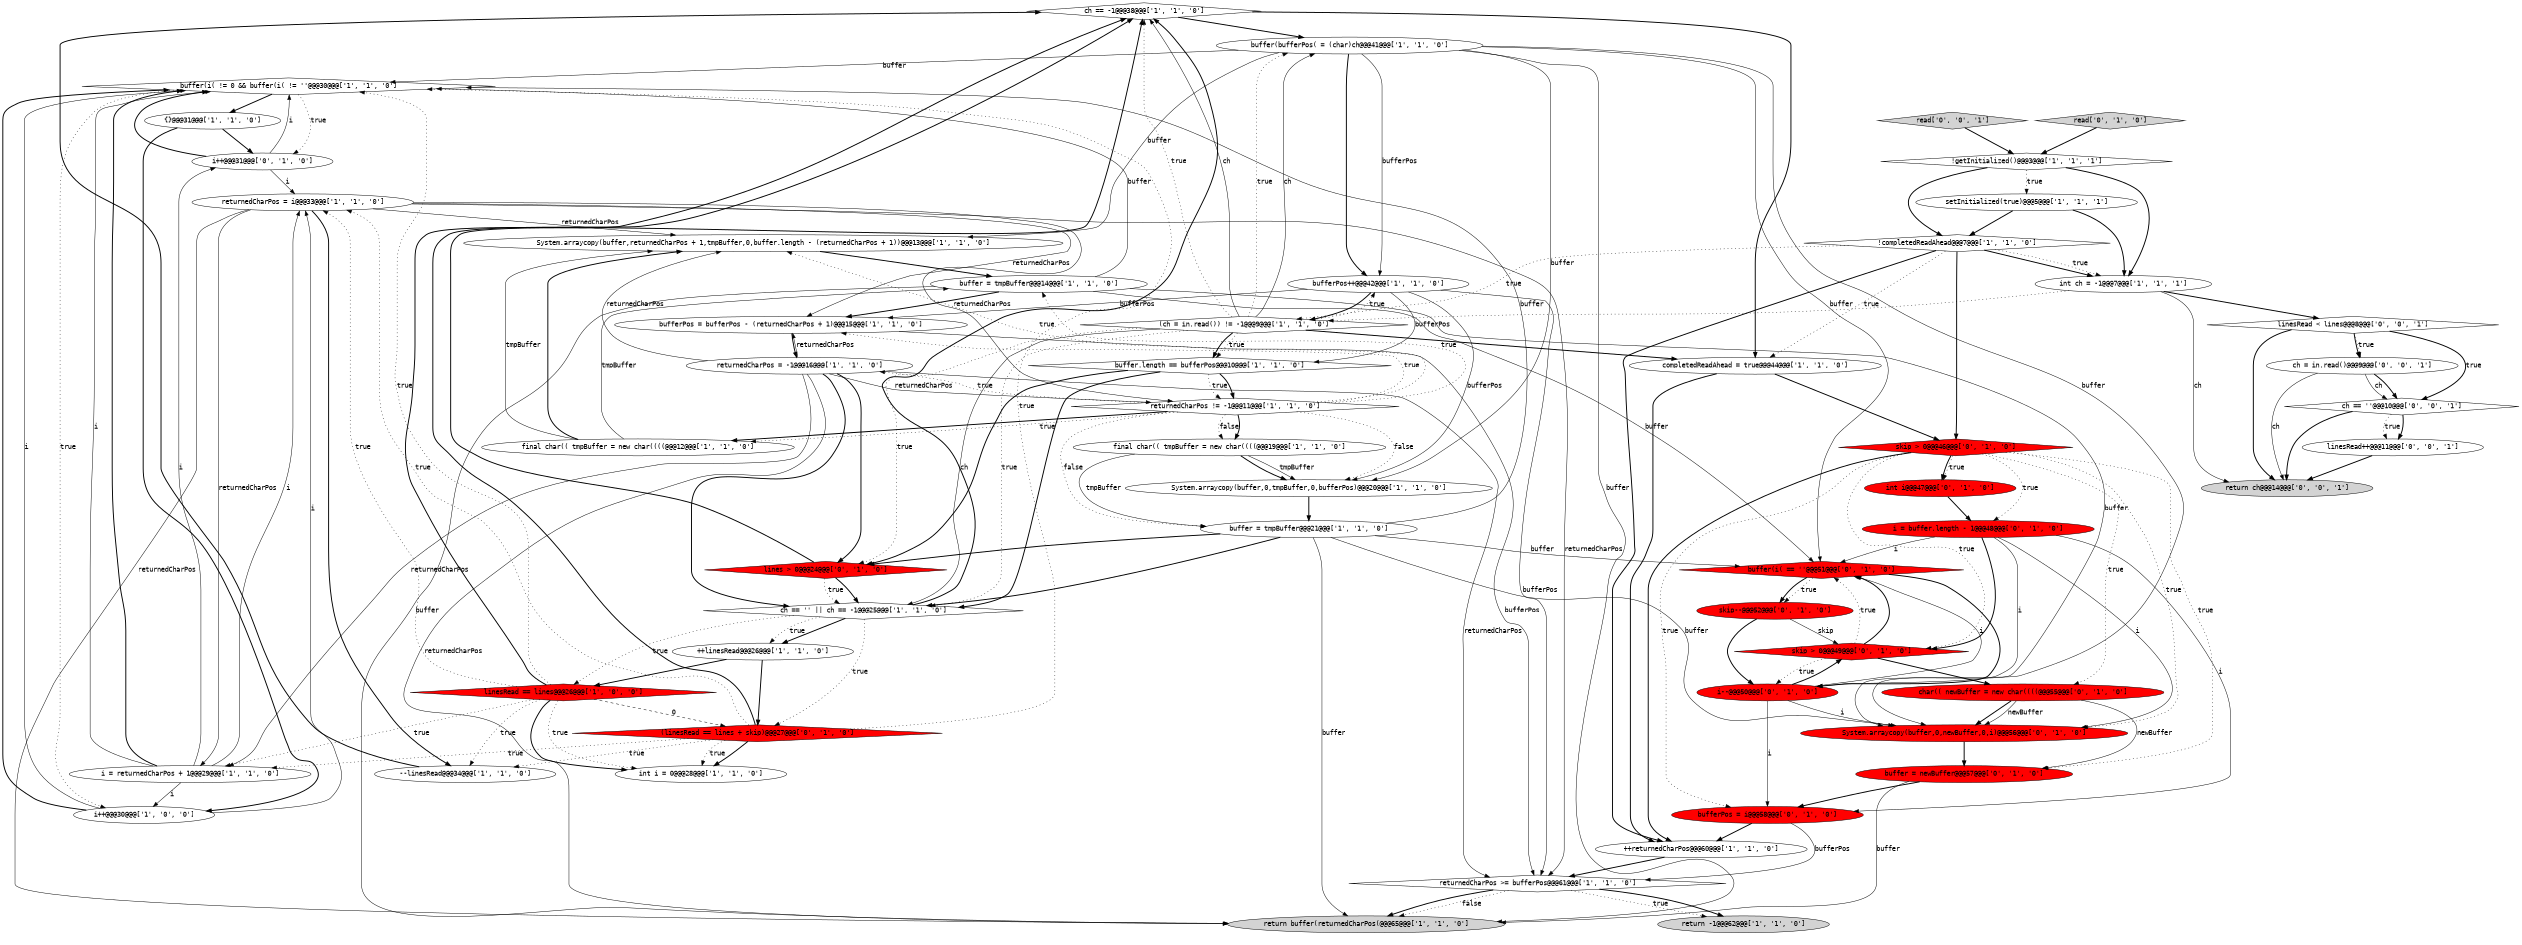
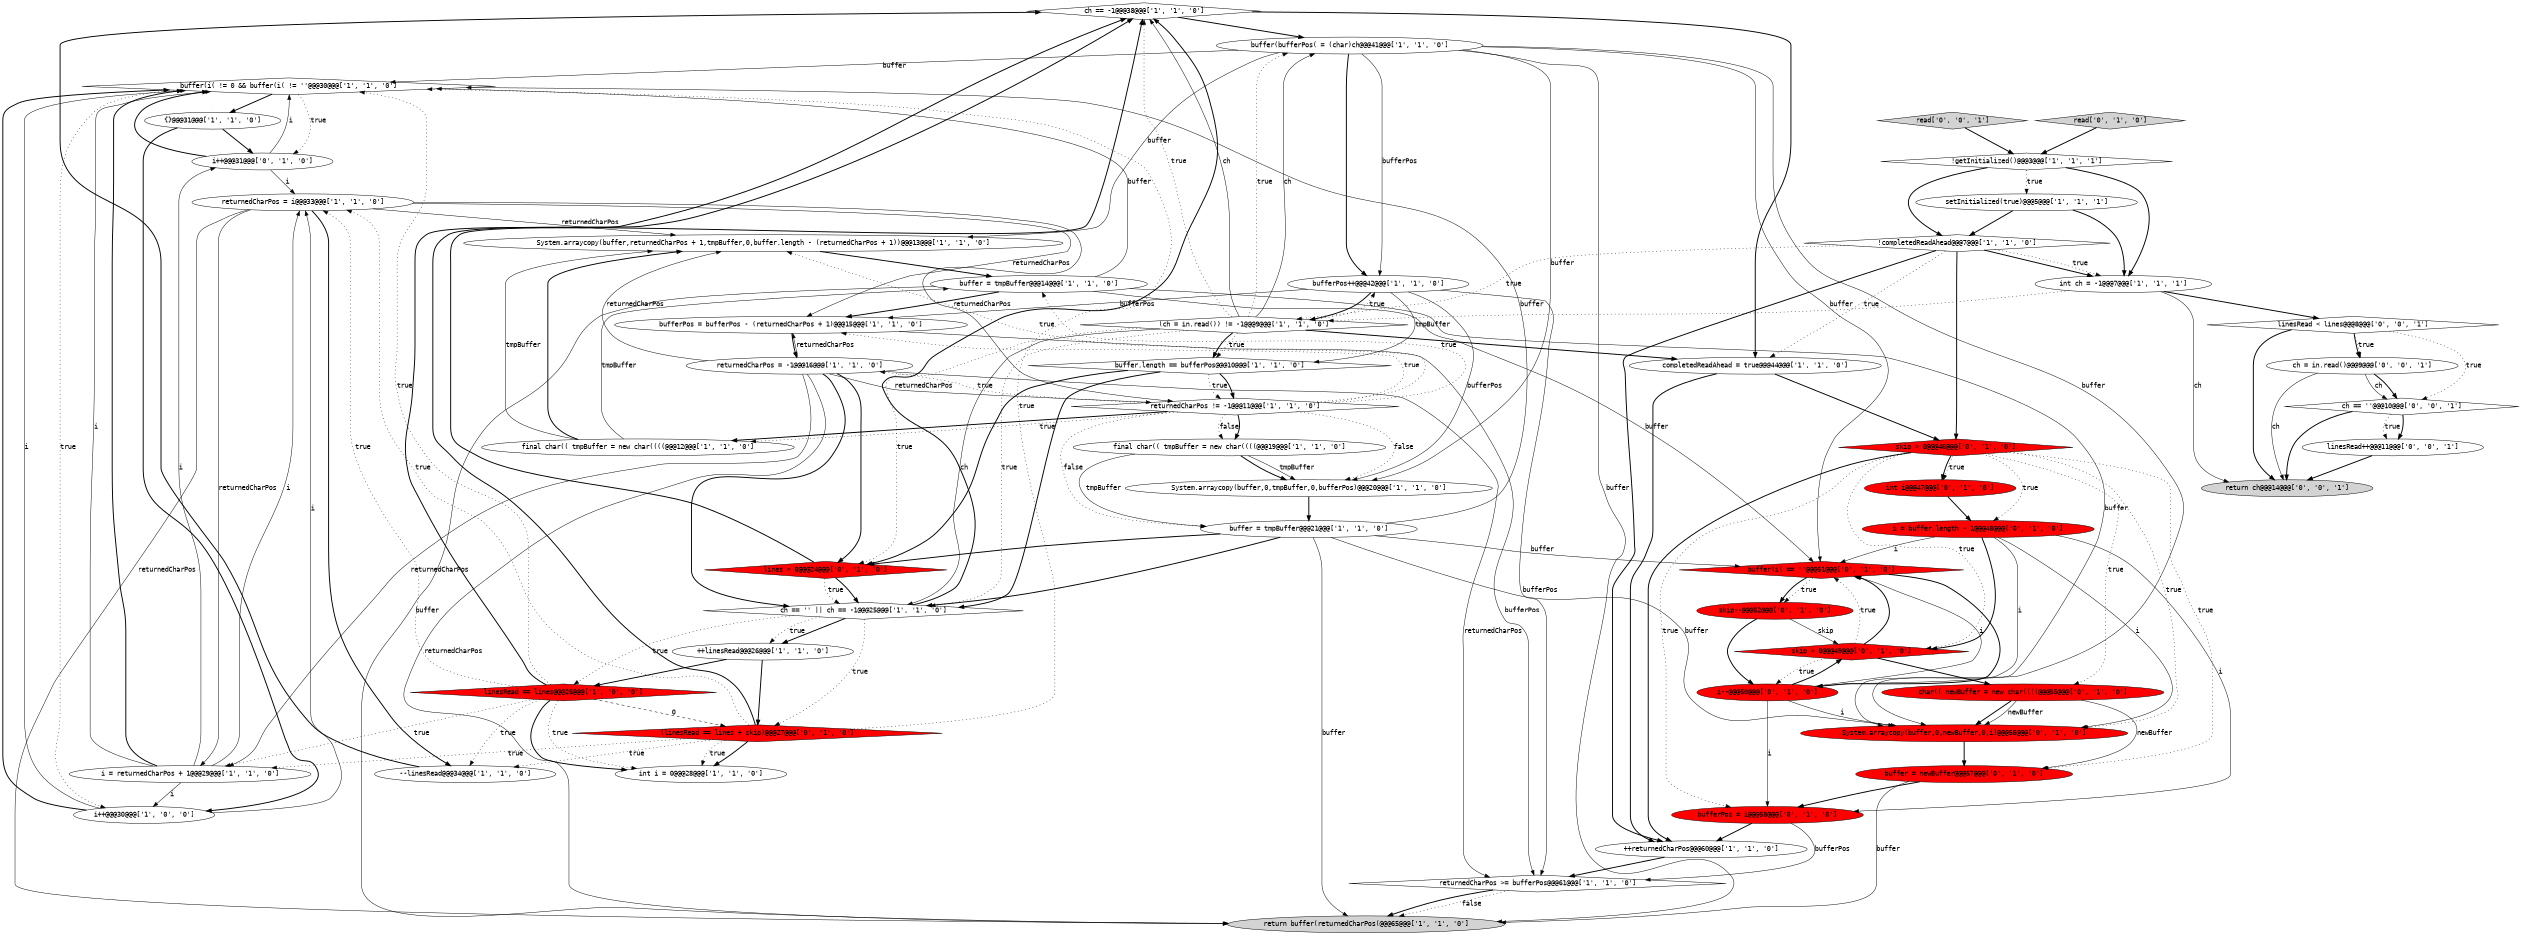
(1280, 221) -> none
(1433, 325) -> (1433, 325)
(2456, 352) -> (2456, 352)
(1744, 924) -> none
